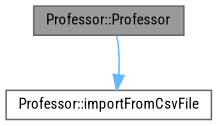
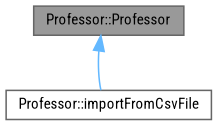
(119, 55) -> (99, 71)
